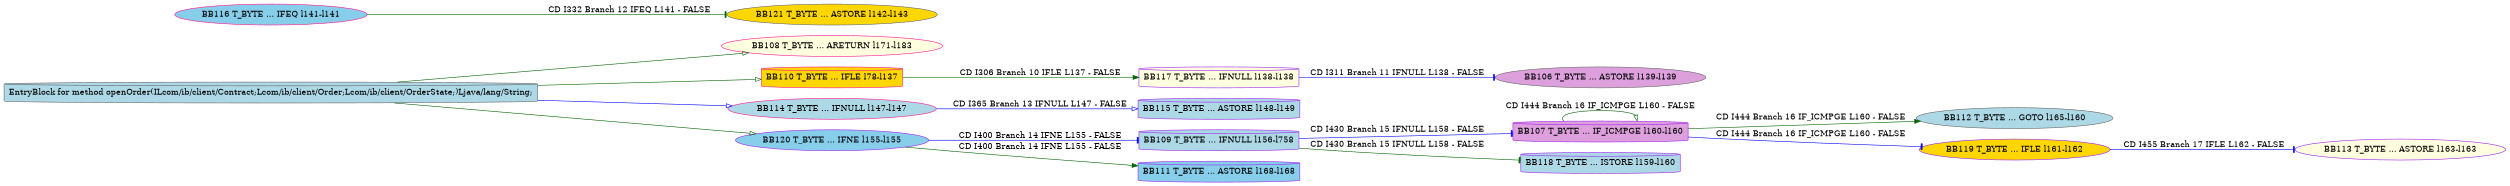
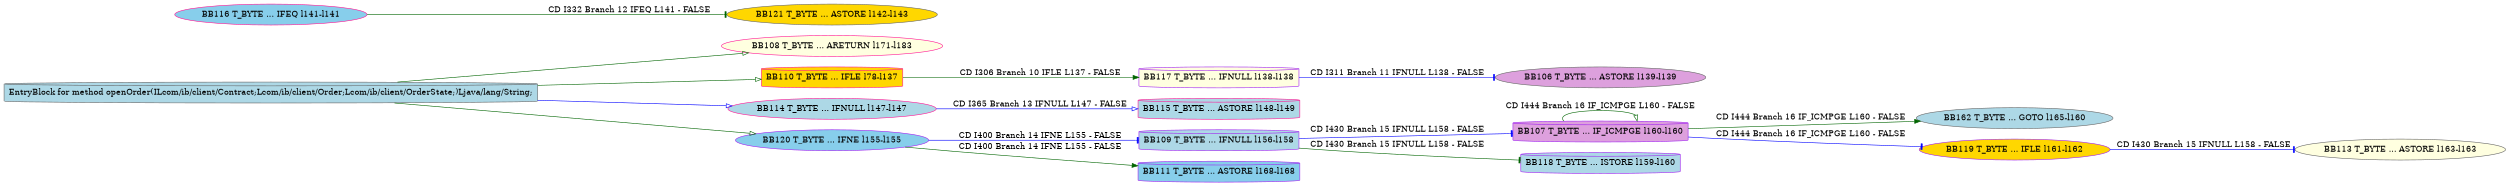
(1219, 109) -> (1219, 109)
(2015, 118) -> (2015, 118)
(1219, 140) -> (1219, 140)
(2204, 145) -> (2204, 145)
(2400, 150) -> (2400, 150)
